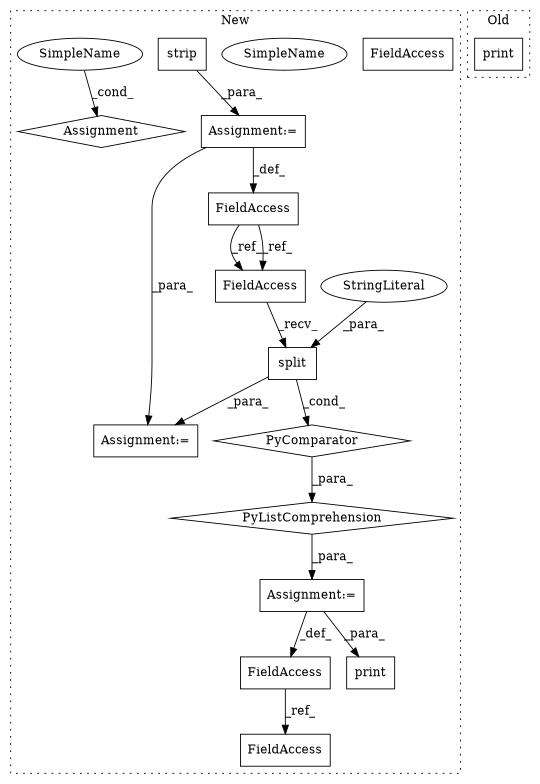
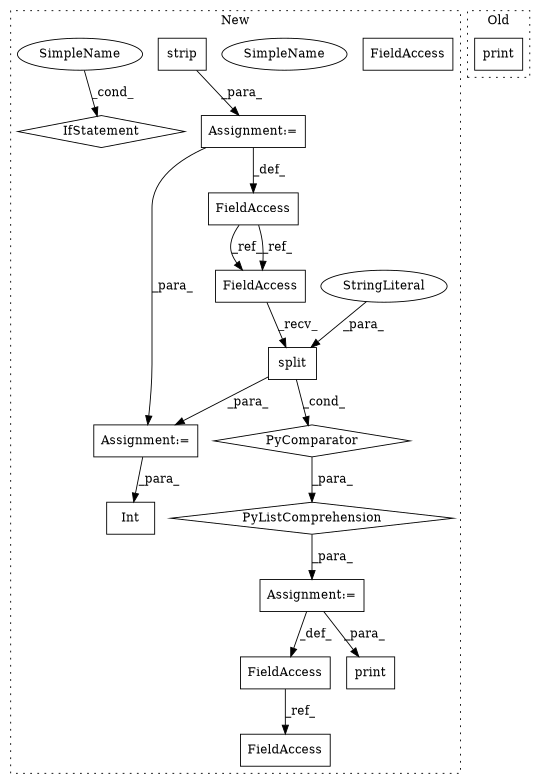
(101, 132) -> (101, 132)
none -> (131, 518)
